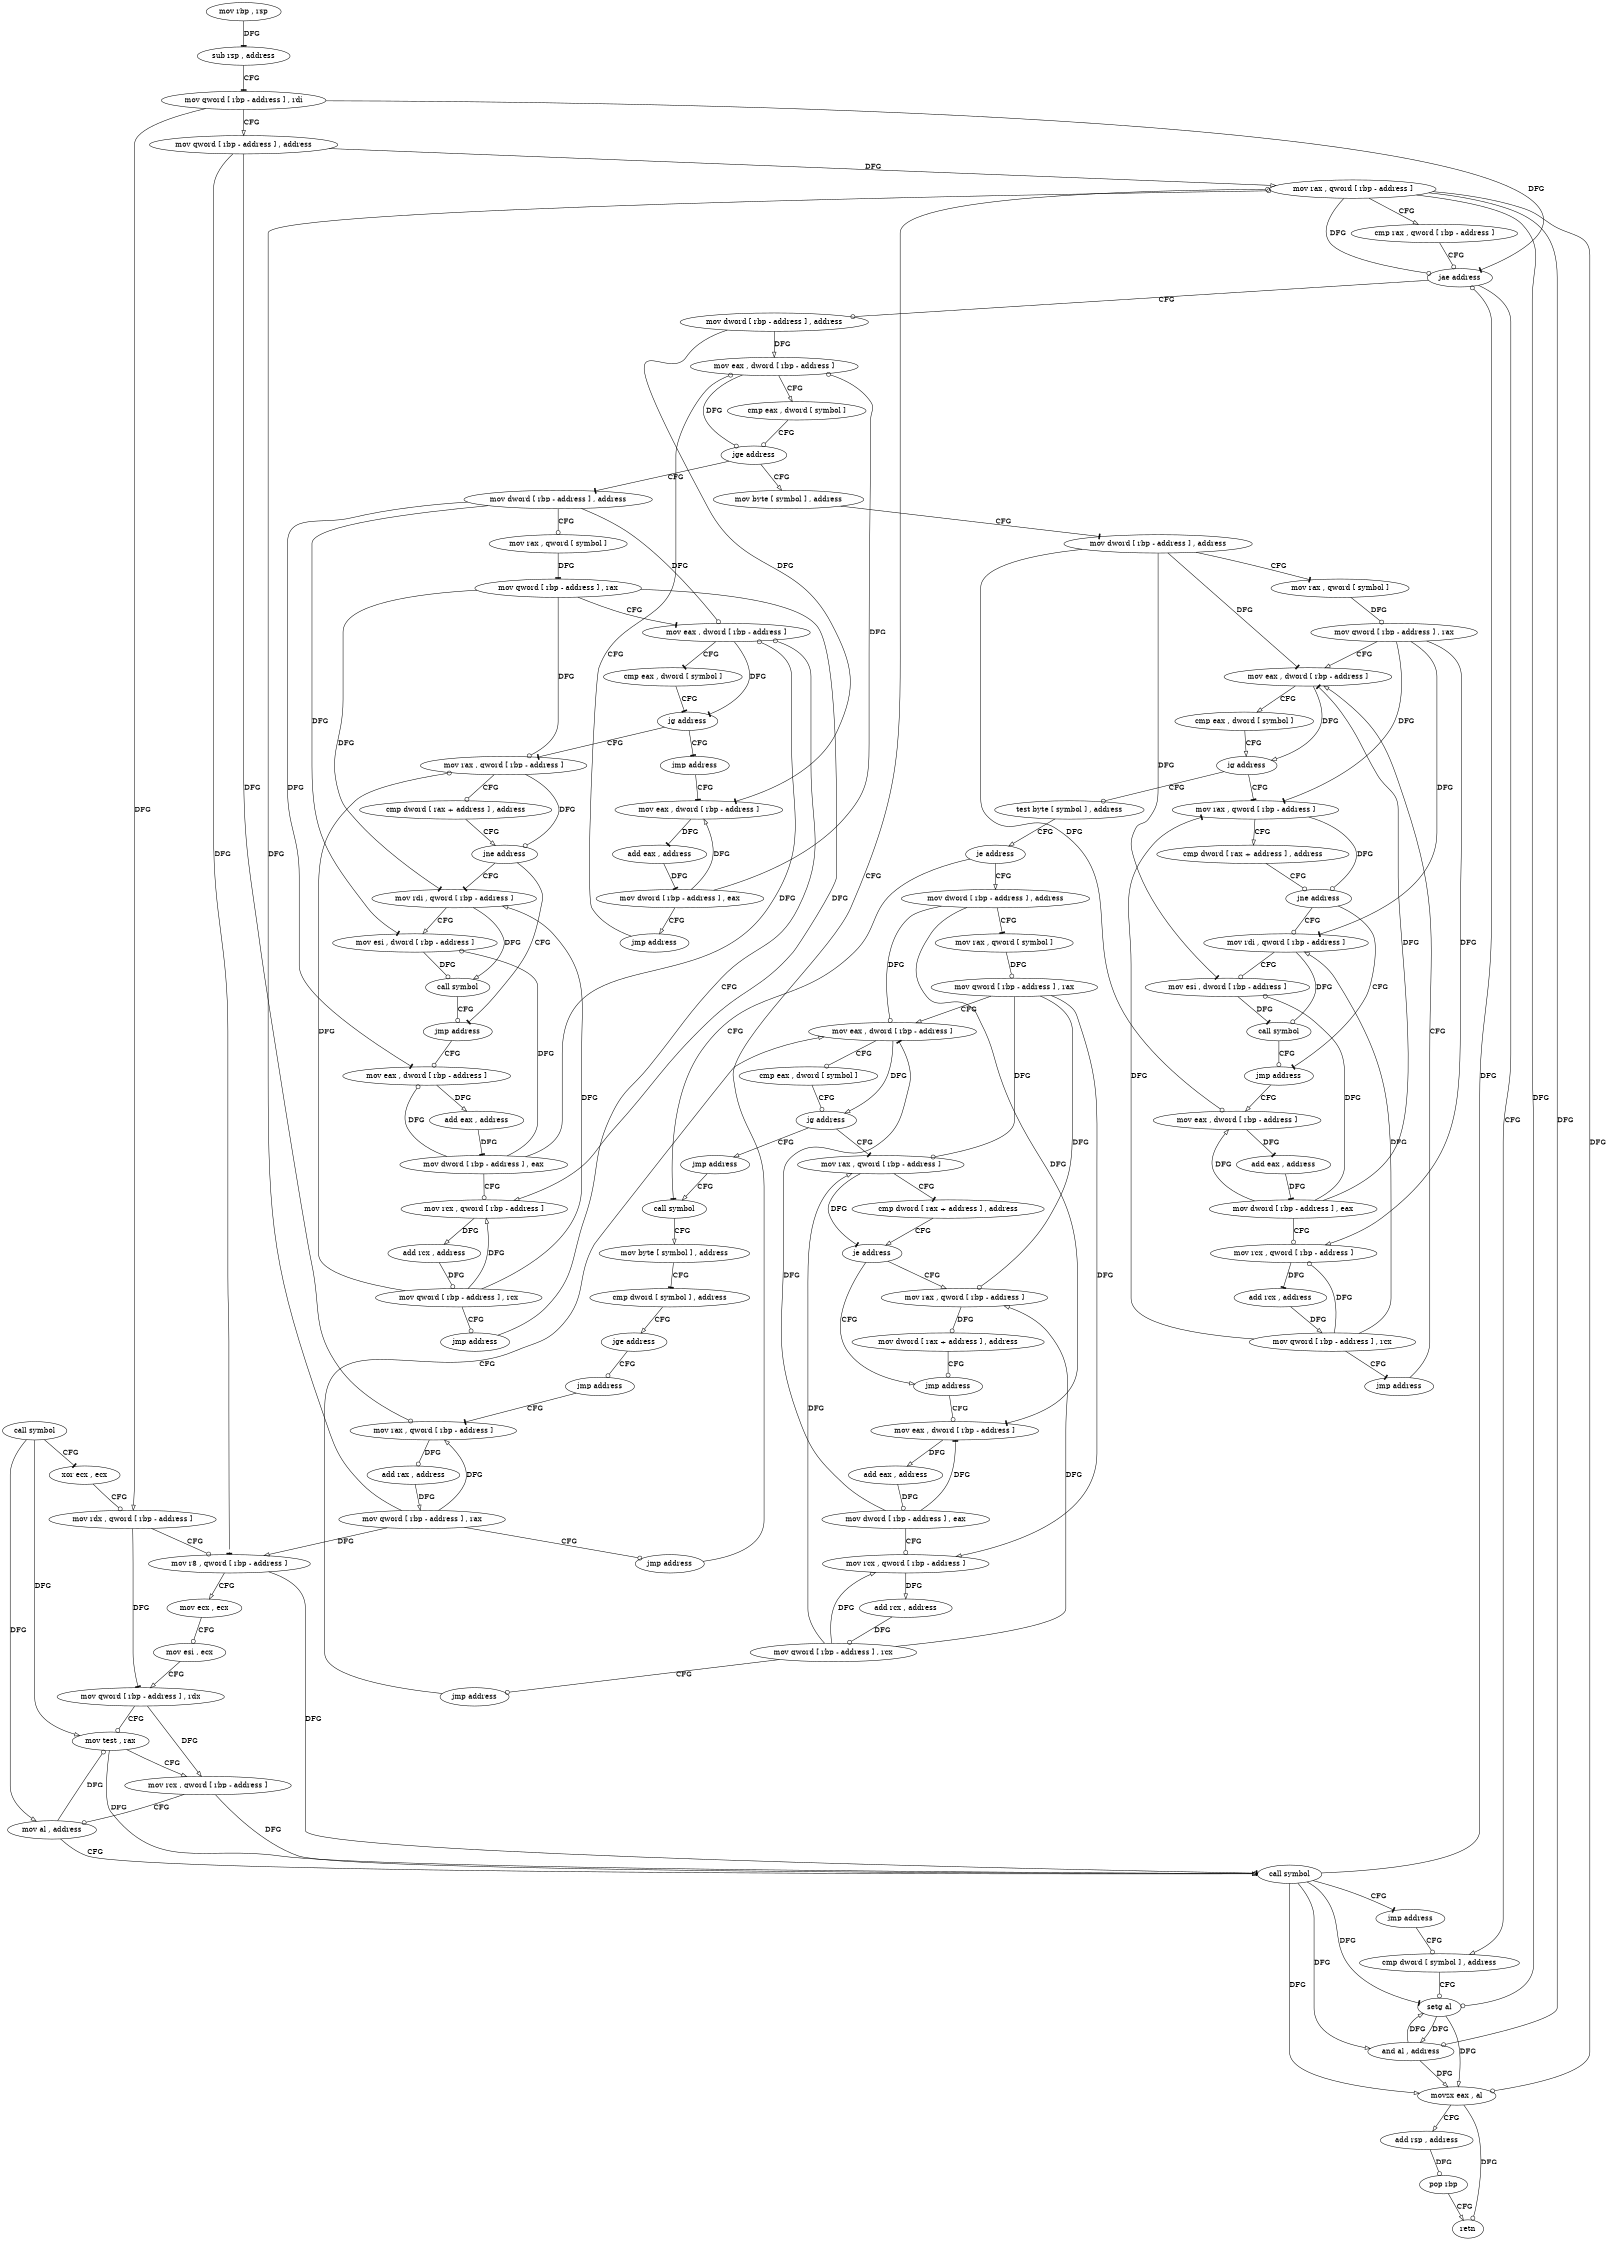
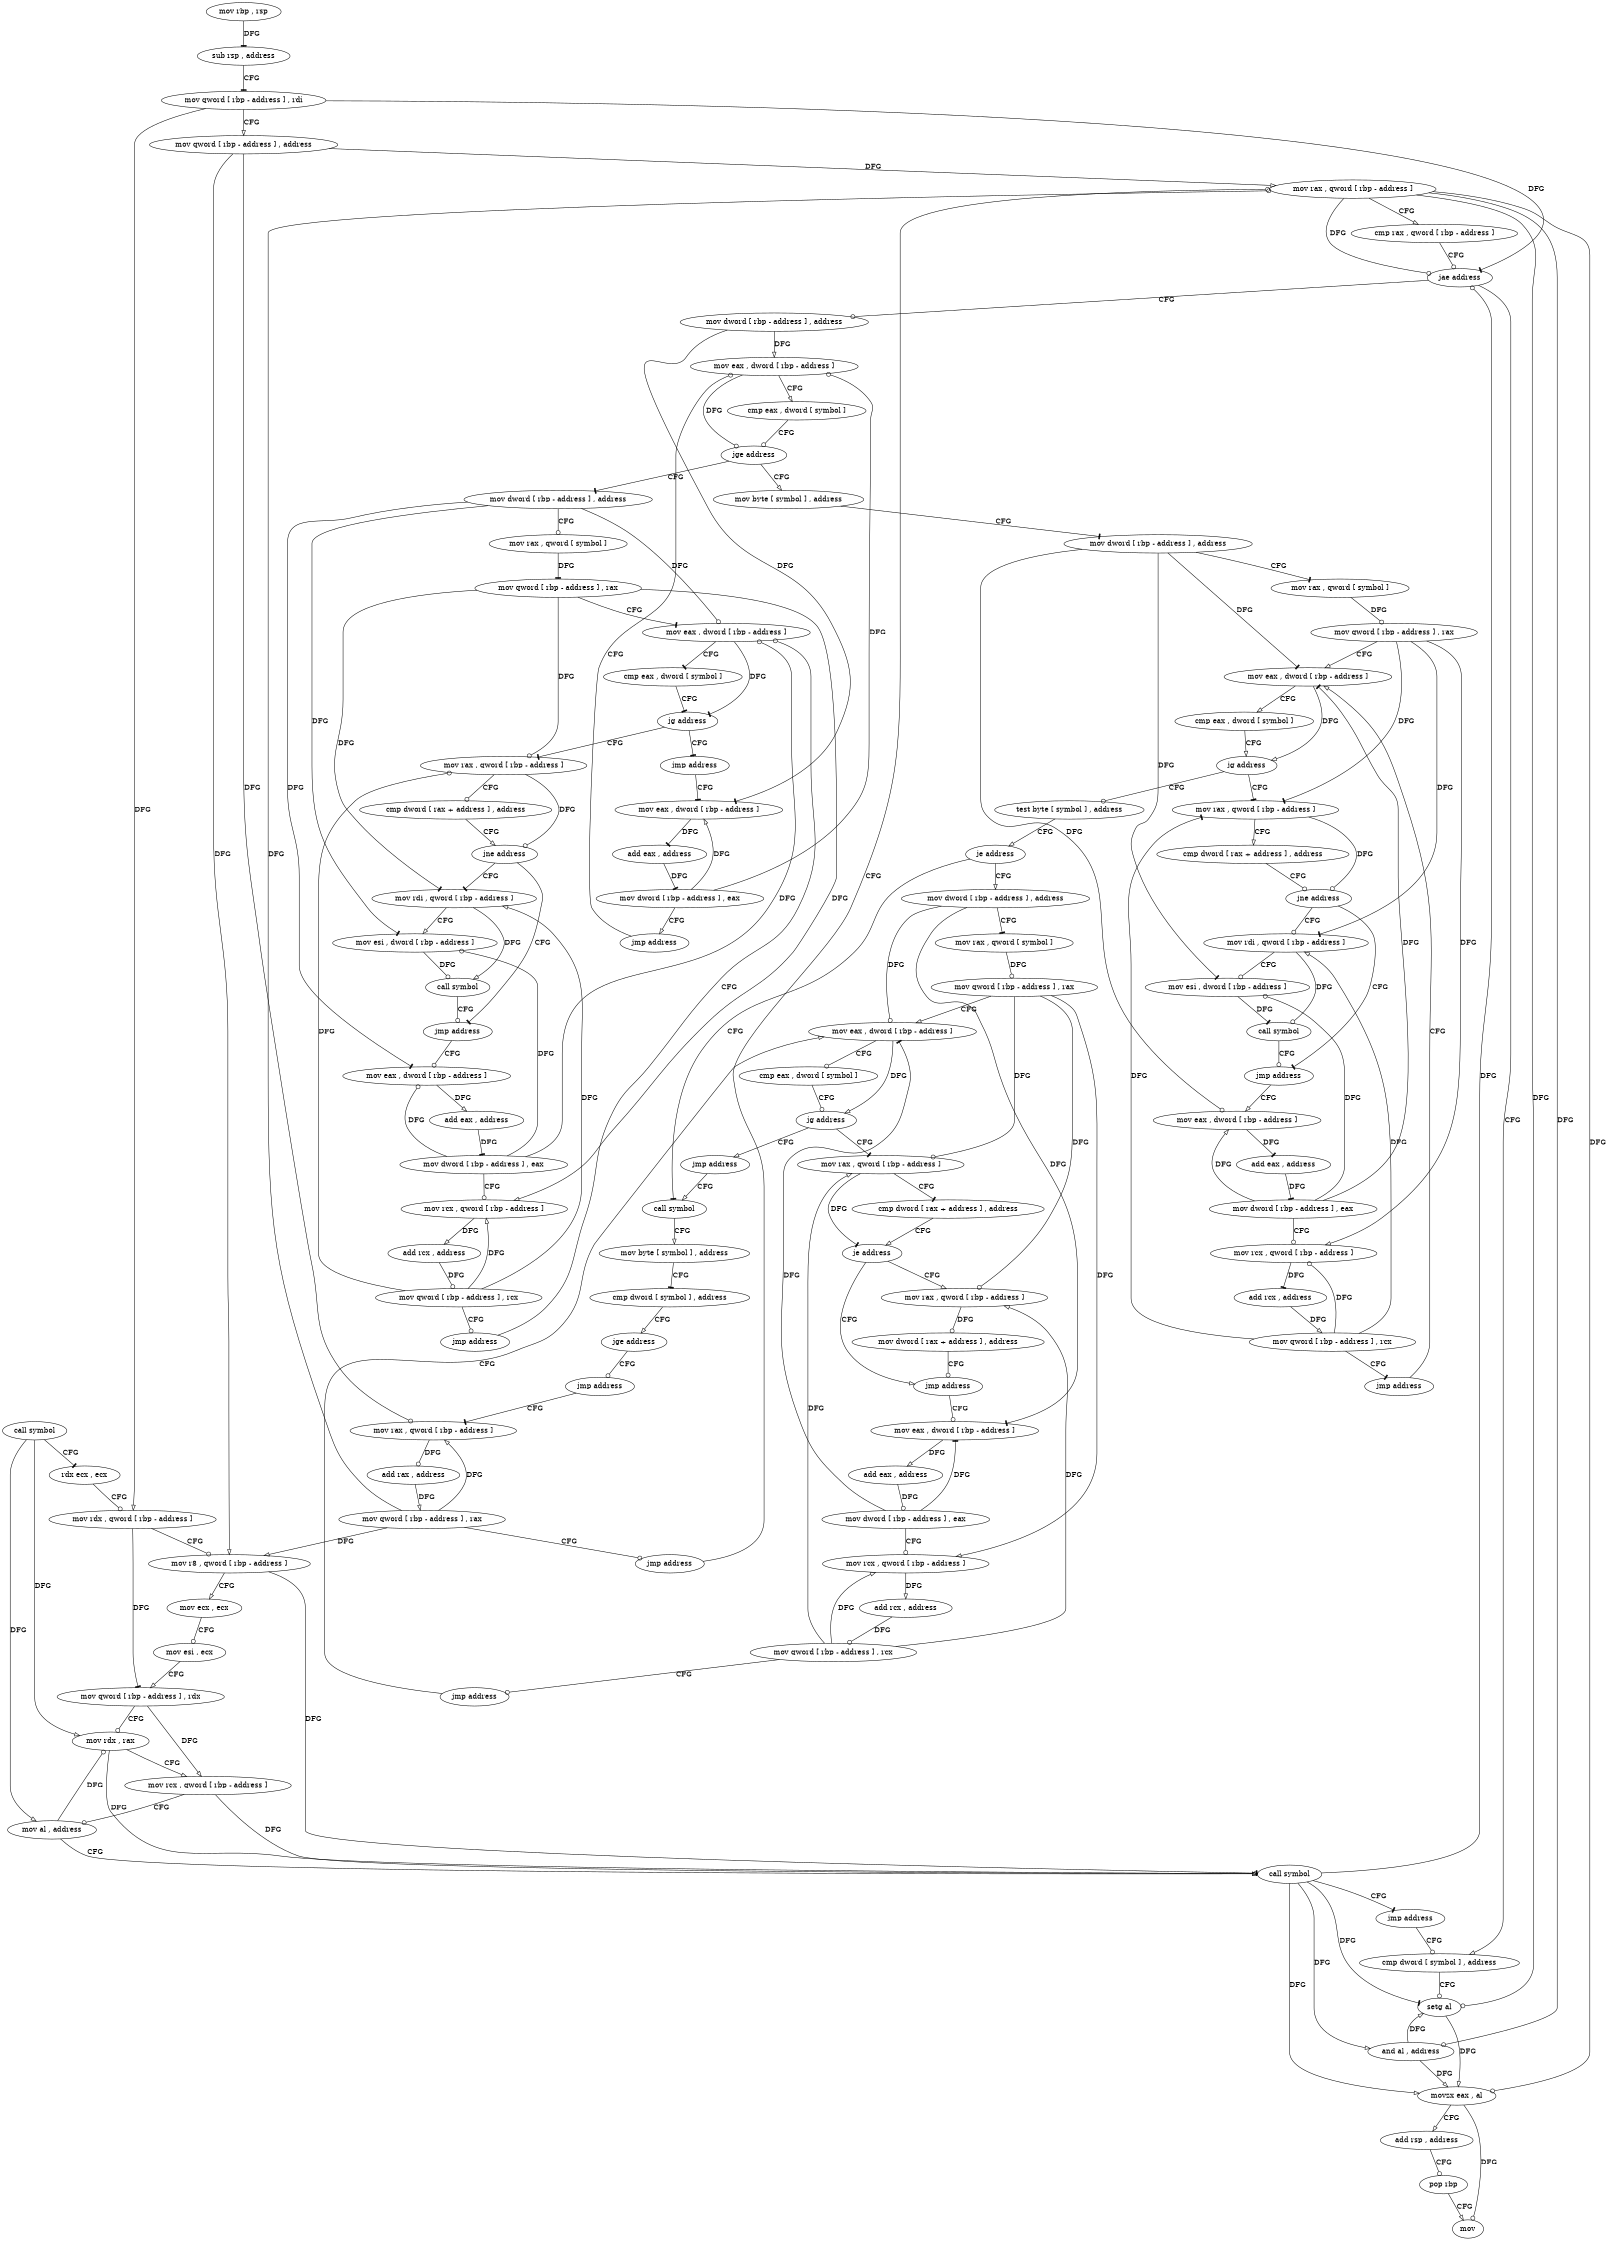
(214, 849) -> (214, 849)
(85, 1475) -> (85, 1475)
(111, 1741) -> (111, 1741)
(1431, 2028) -> none
(1444, 2162) -> (1444, 2162)
(1468, 2229) -> (1468, 2229)
